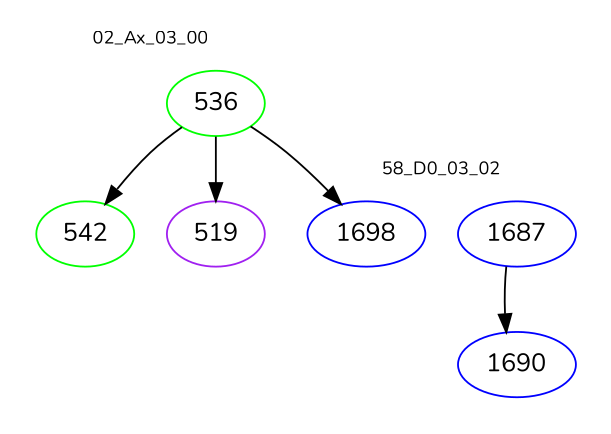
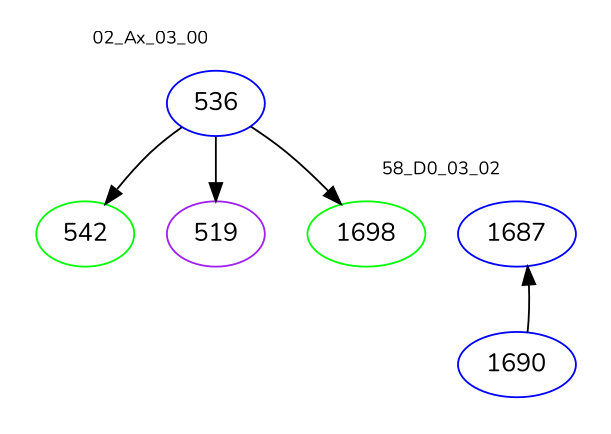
(216, 103) -> (216, 103)
(366, 234) -> (366, 234)
(505, 290) -> (529, 309)
